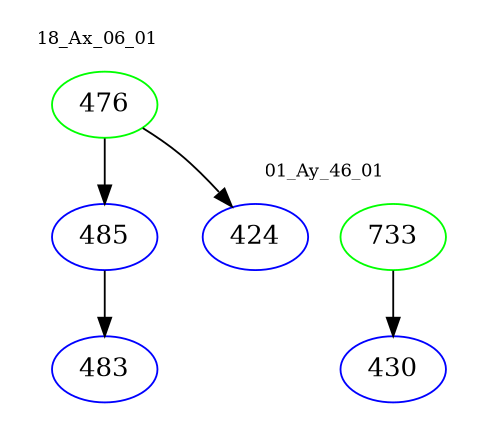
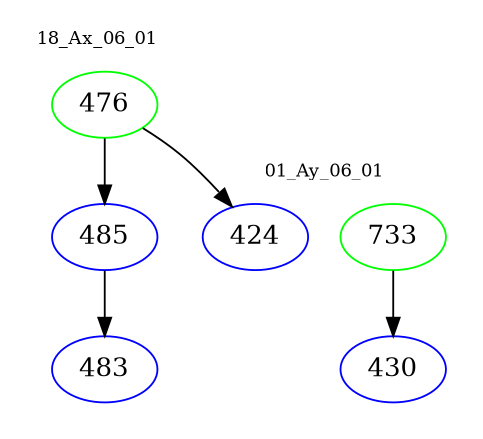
(324, 172) -> (324, 172)
